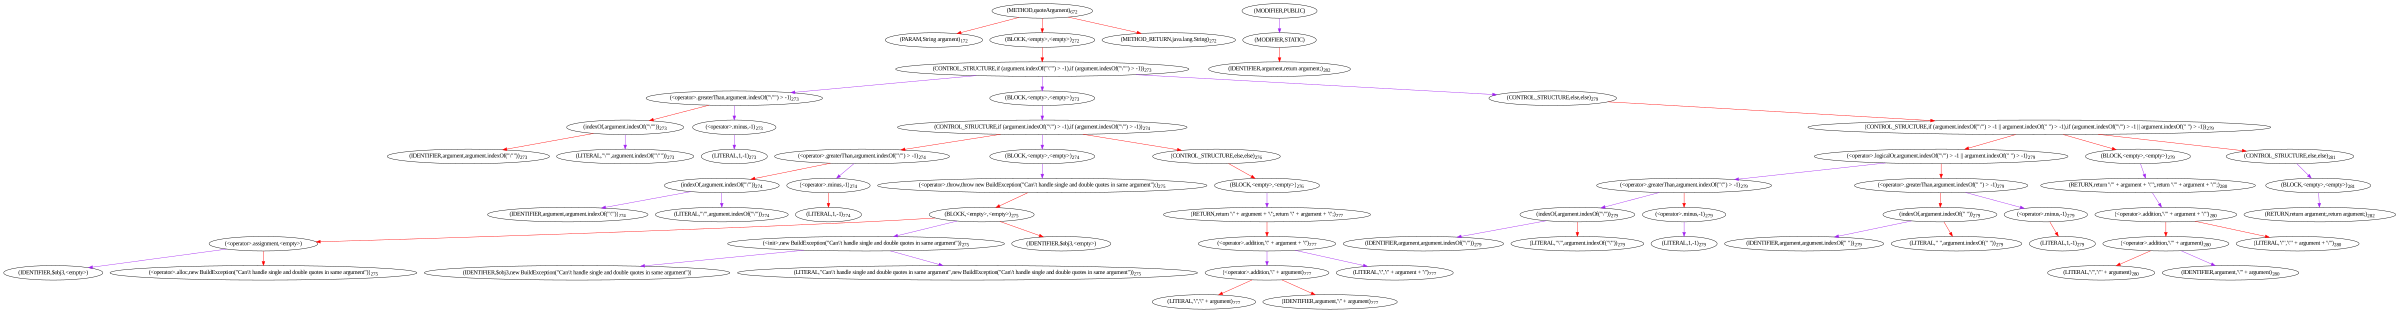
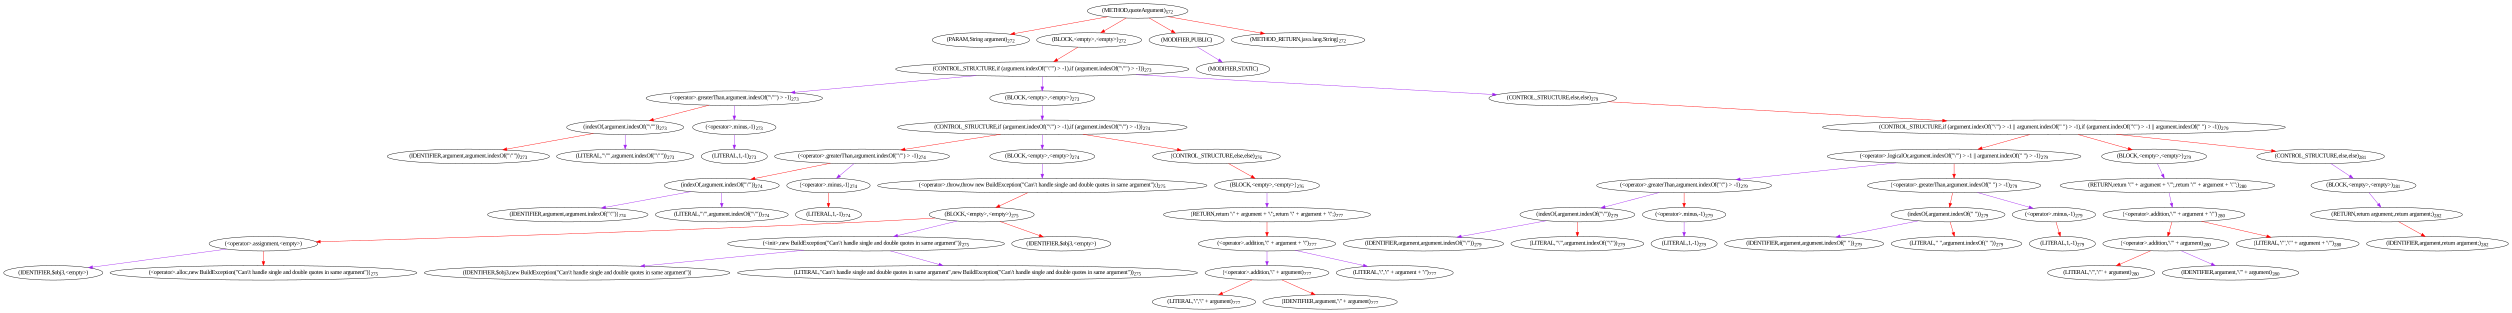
none -> (1160, 24)
(964, 39) -> (1011, 39)
(1280, 53) -> (2410, 228)
